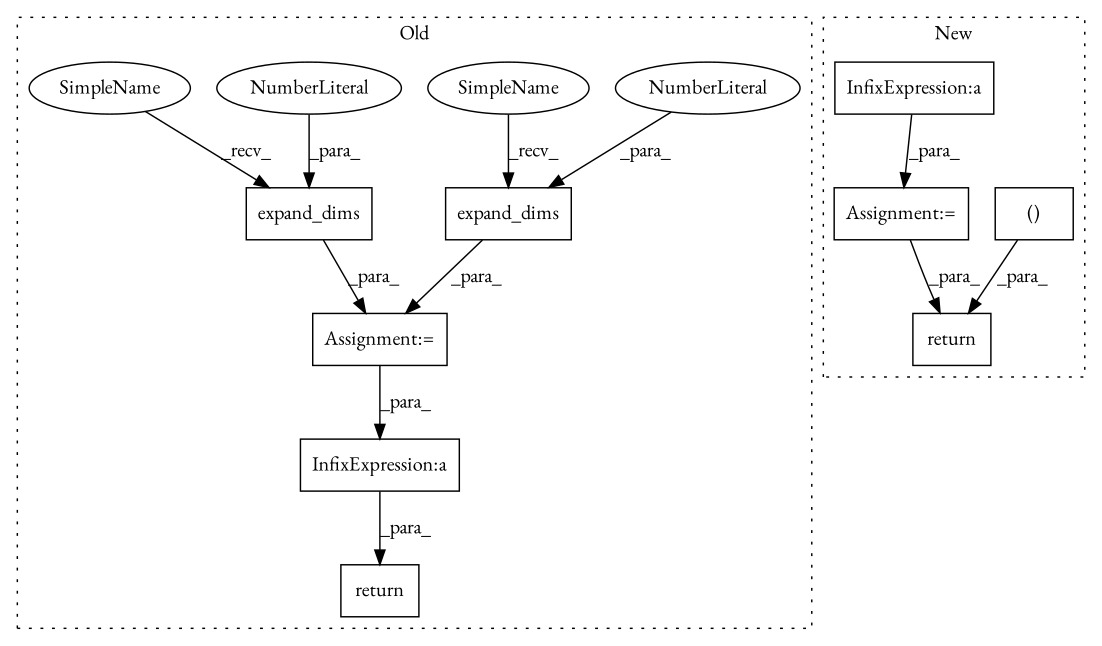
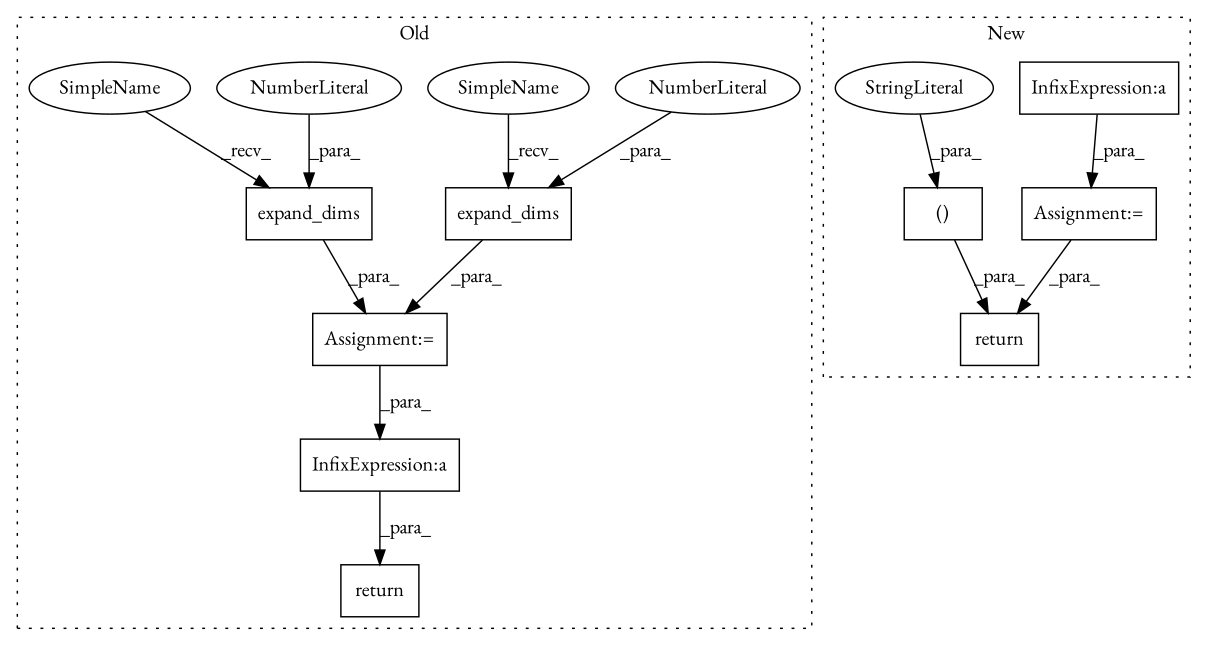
none -> (914, 88)
